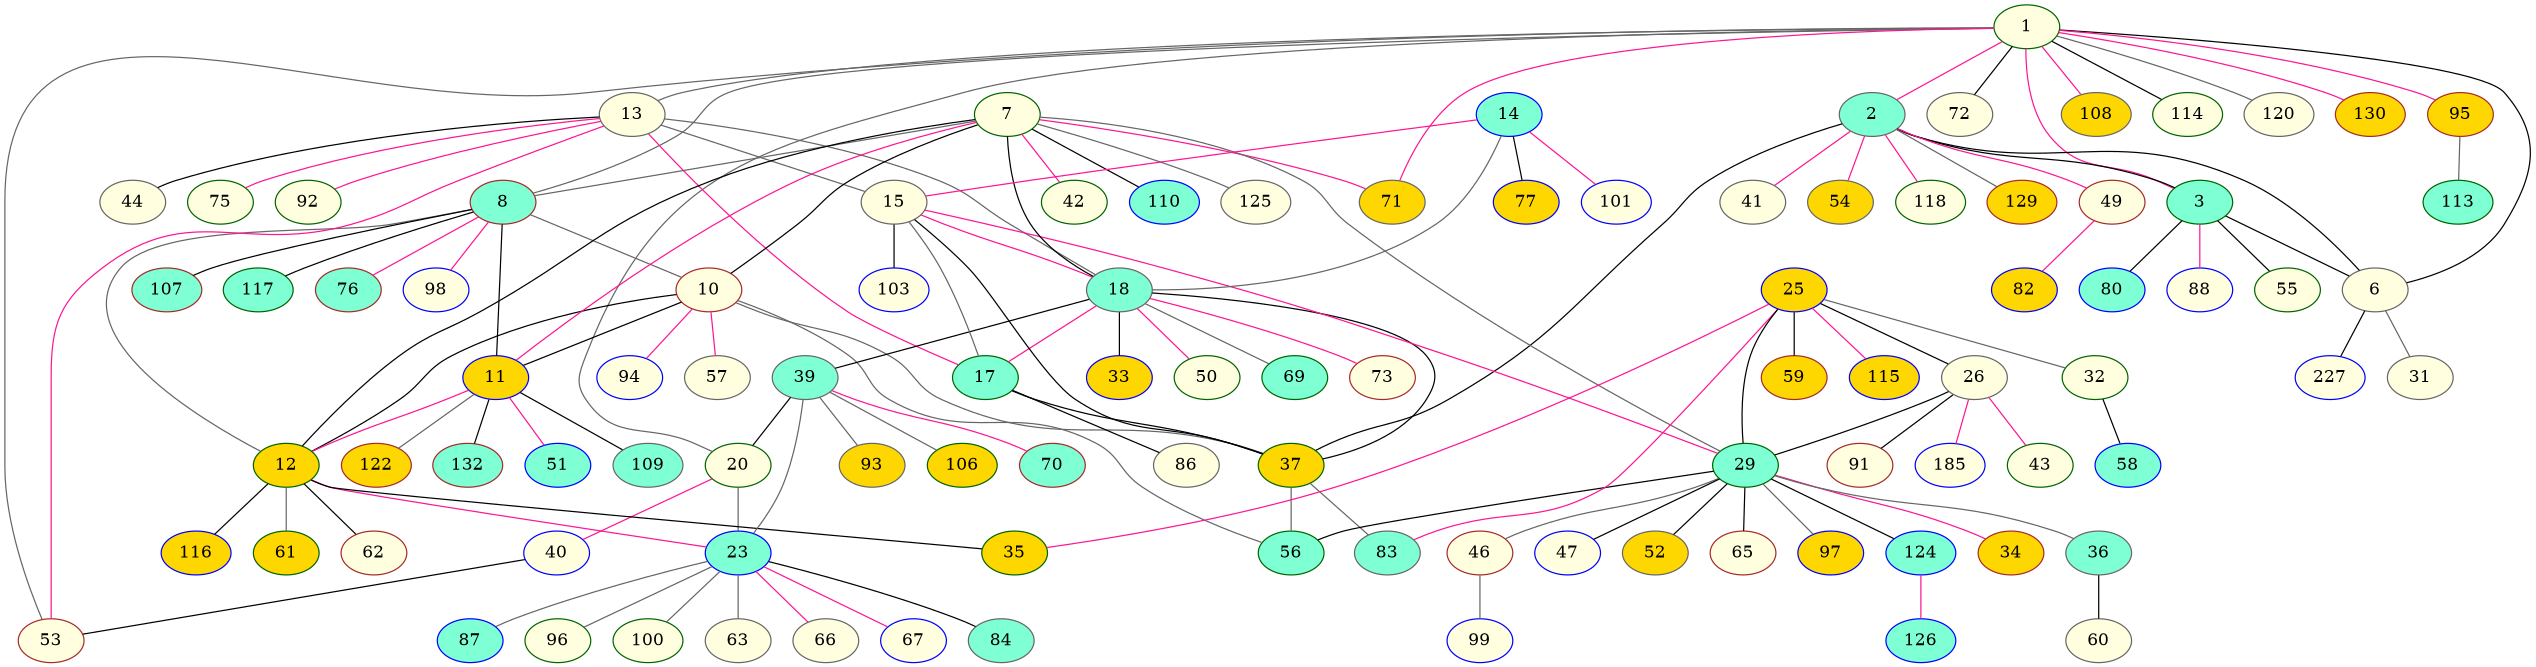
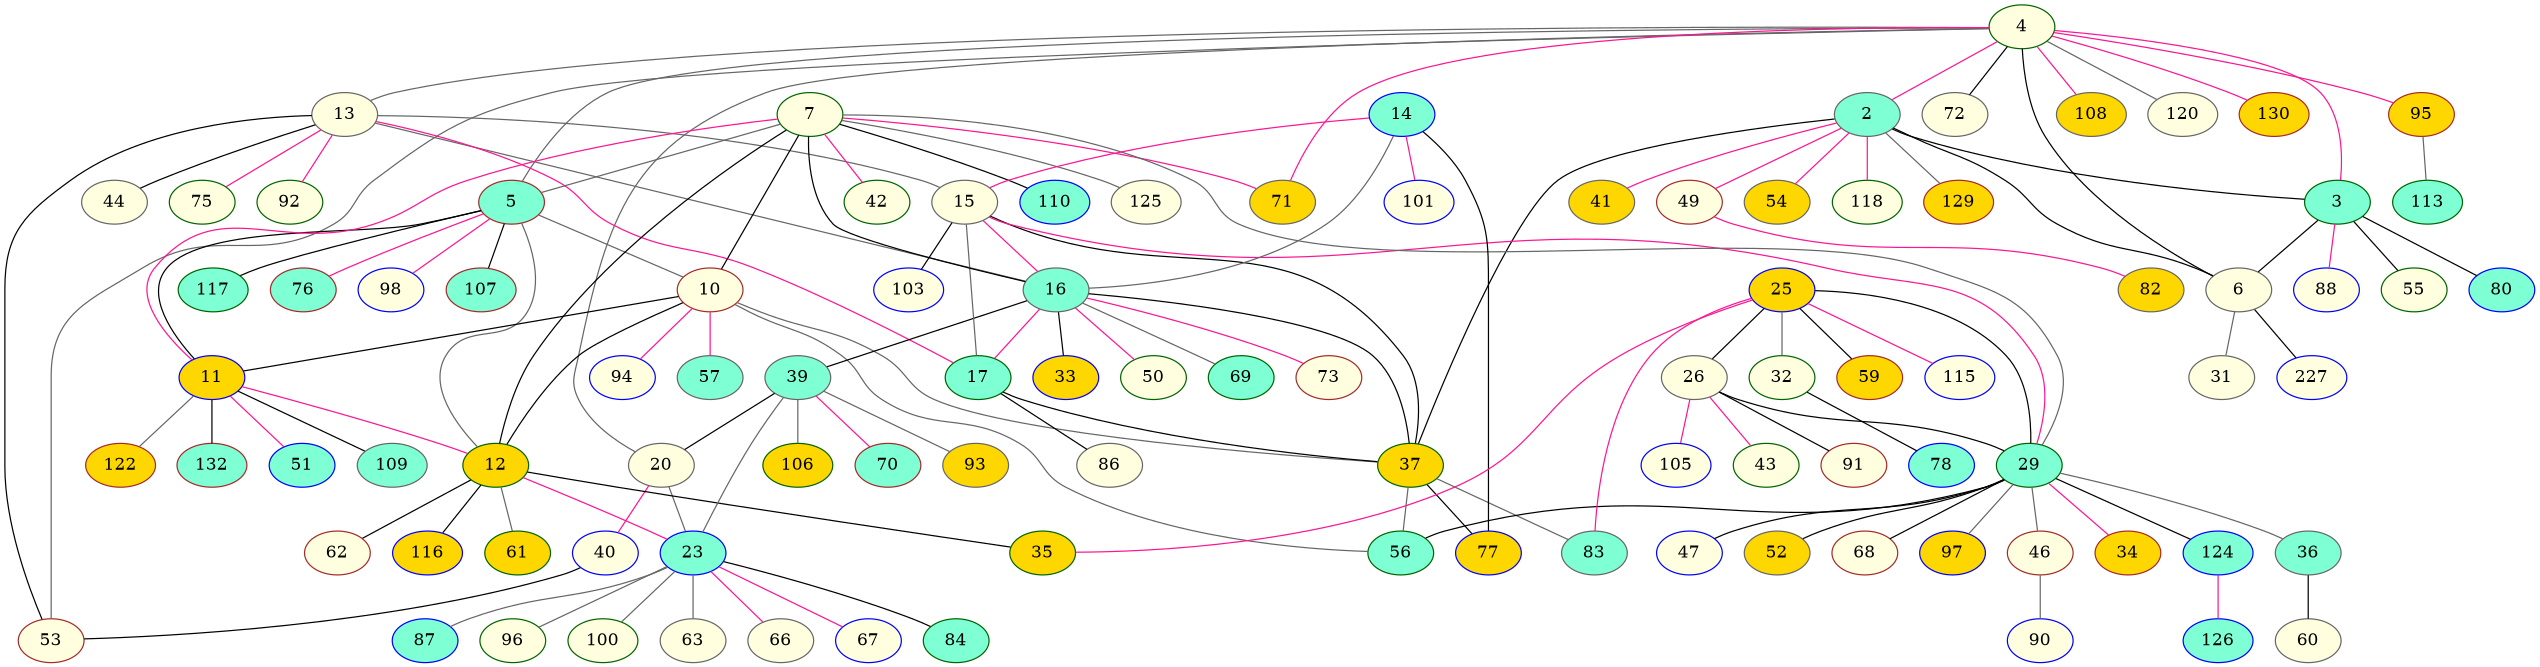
(2027, 27) -> (2022, 27)
(2188, 114) -> none
(503, 202) -> (512, 202)
(1753, 202) -> (1602, 202)
(153, 241) -> (7, 263)
(1119, 290) -> (1056, 290)
(2024, 290) -> (2151, 290)
(717, 378) -> (710, 378)
(1884, 378) -> (1960, 378)
(738, 465) -> (661, 465)
(1950, 465) -> (1676, 465)
(2128, 465) -> (1942, 465)
none -> (1449, 509)
(1743, 553) -> (1865, 553)
(1001, 641) -> (956, 641)
(1480, 641) -> (2040, 641)
